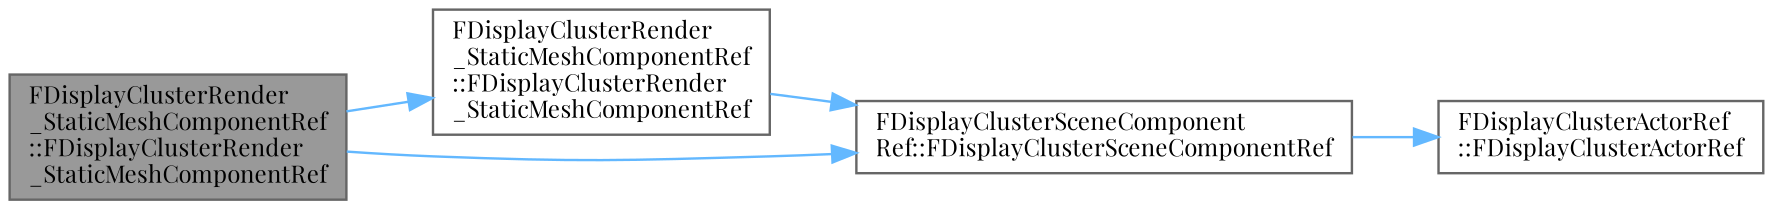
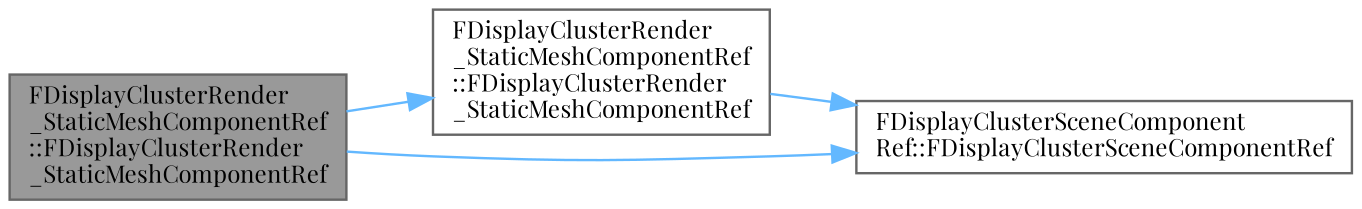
(1601, 137) -> none
